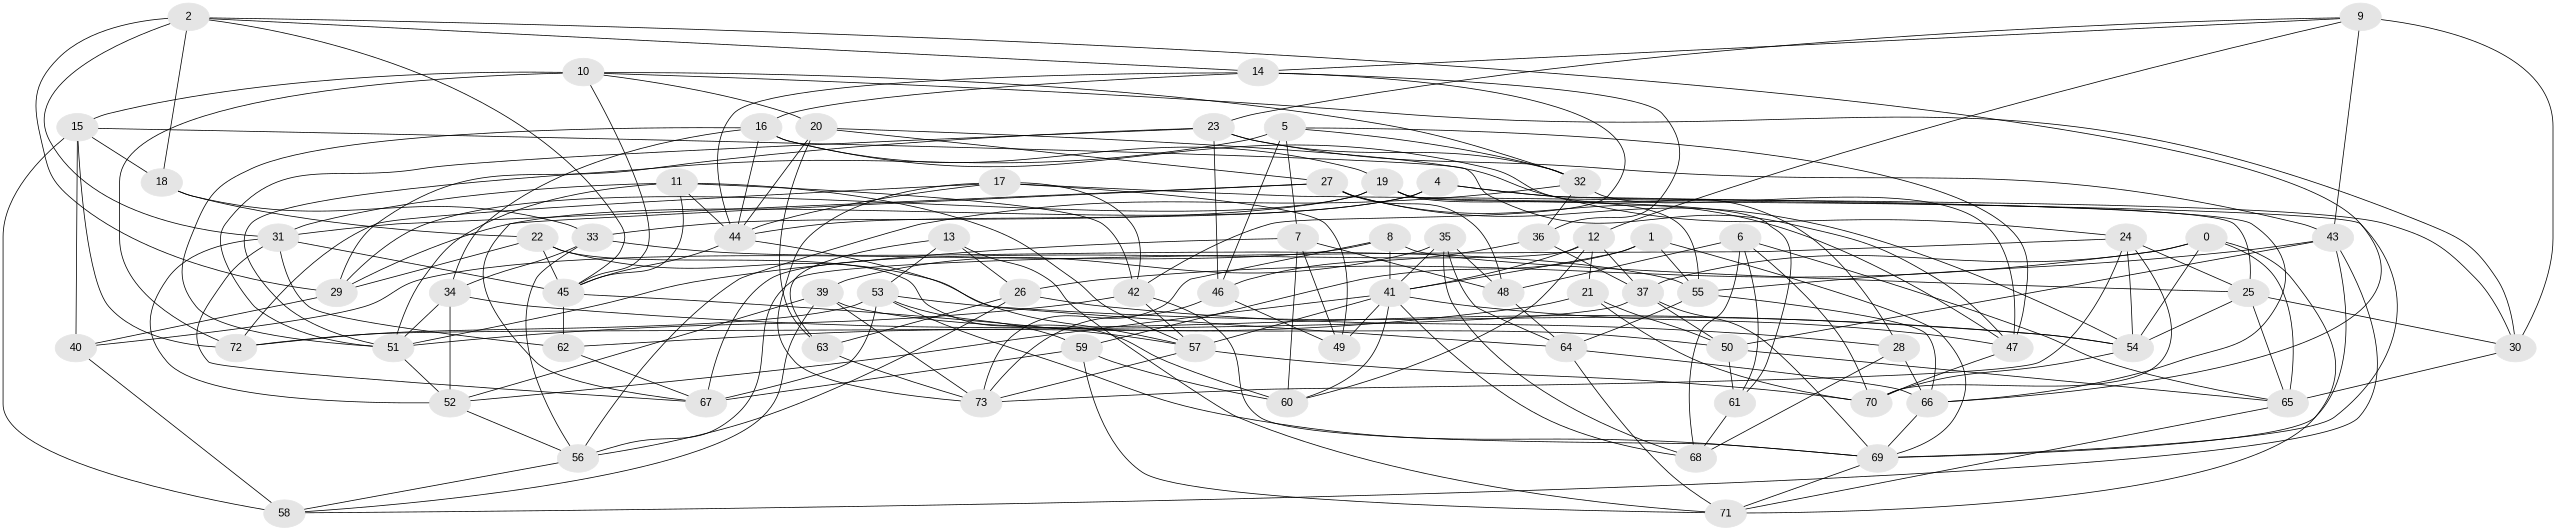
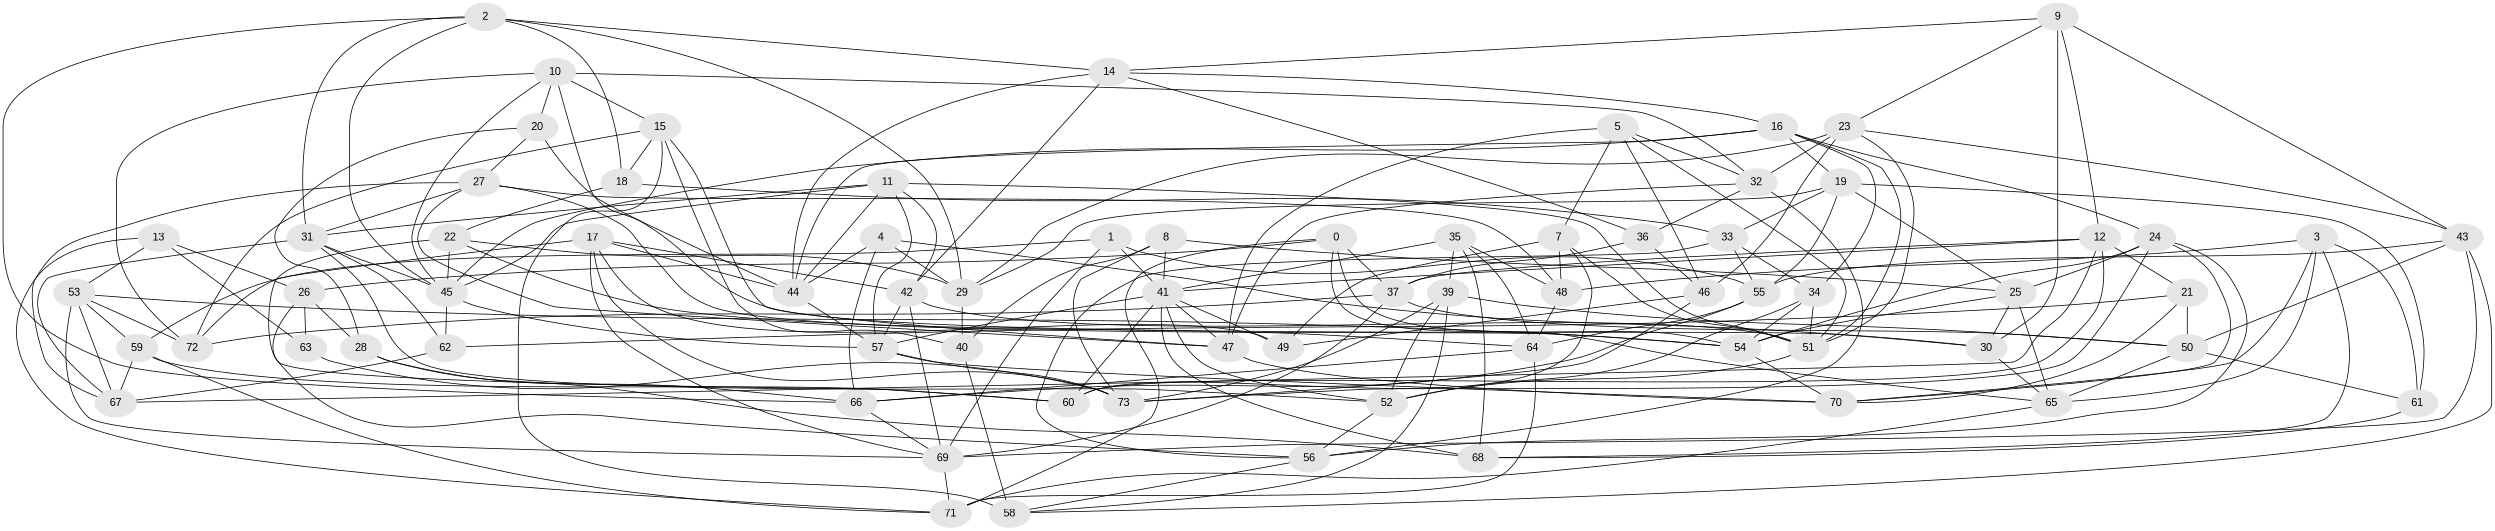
(781, 236) -> none
(1740, 238) -> (2317, 238)
(649, 265) -> (797, 173)
